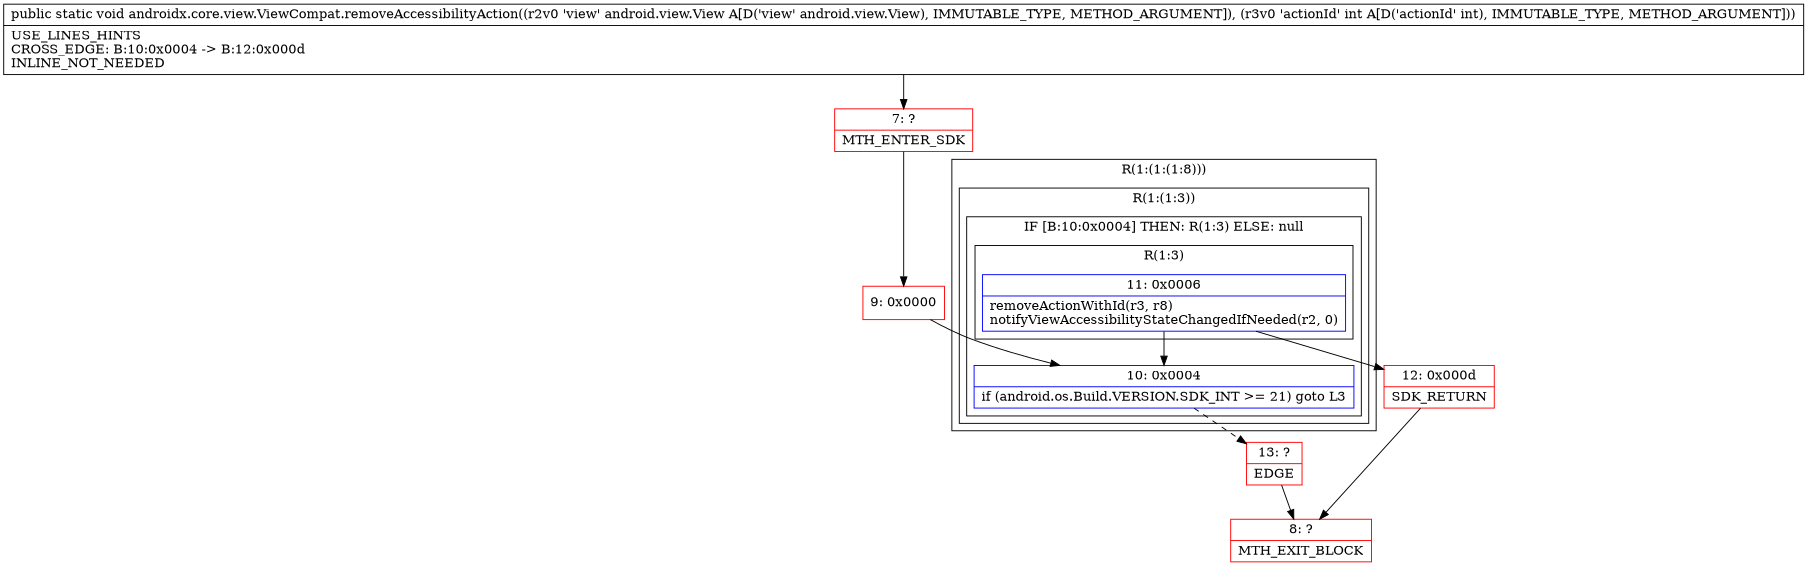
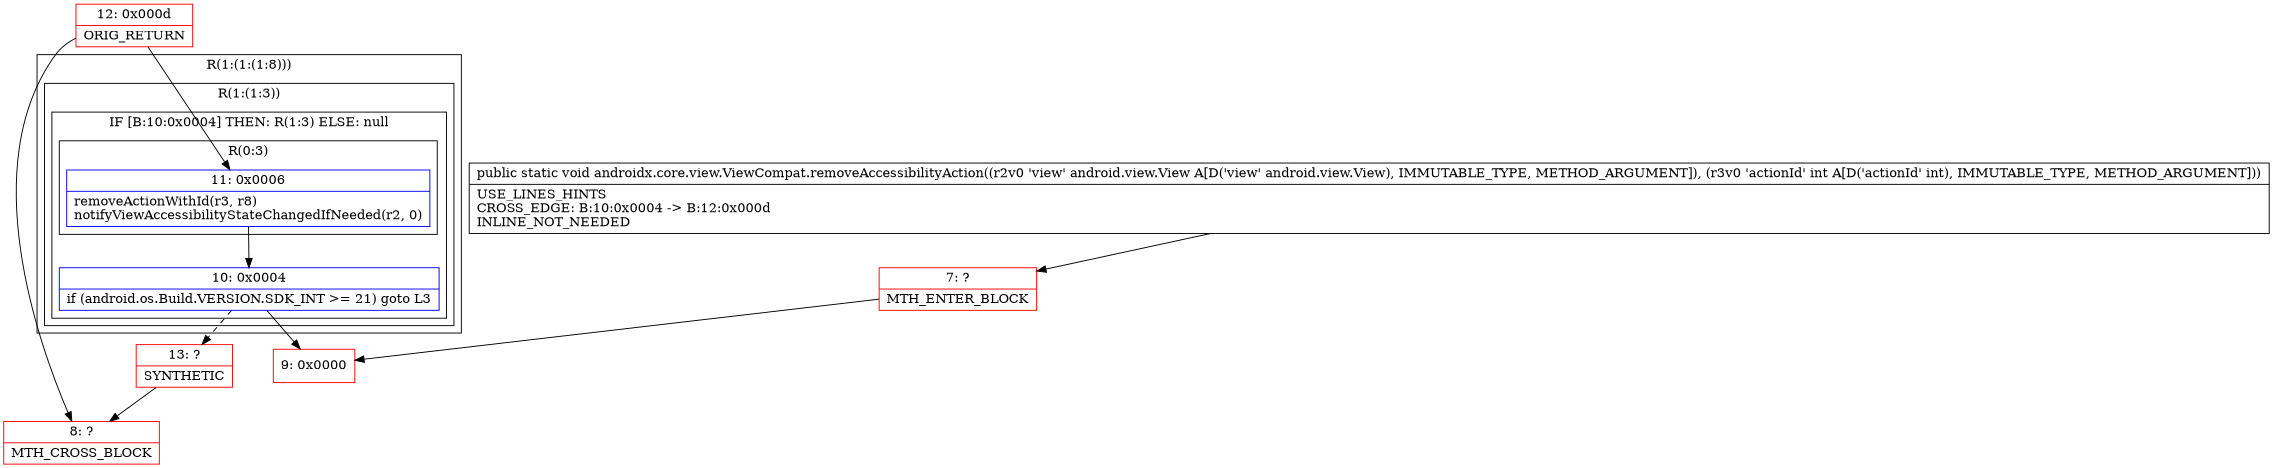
(904, 140) -> (958, 299)
(1164, 256) -> (248, 151)
(989, 345) -> (280, 326)
(1315, 349) -> (186, 104)
(1439, 397) -> (134, 36)
(1274, 474) -> (184, 376)
(1301, 551) -> (82, 453)
